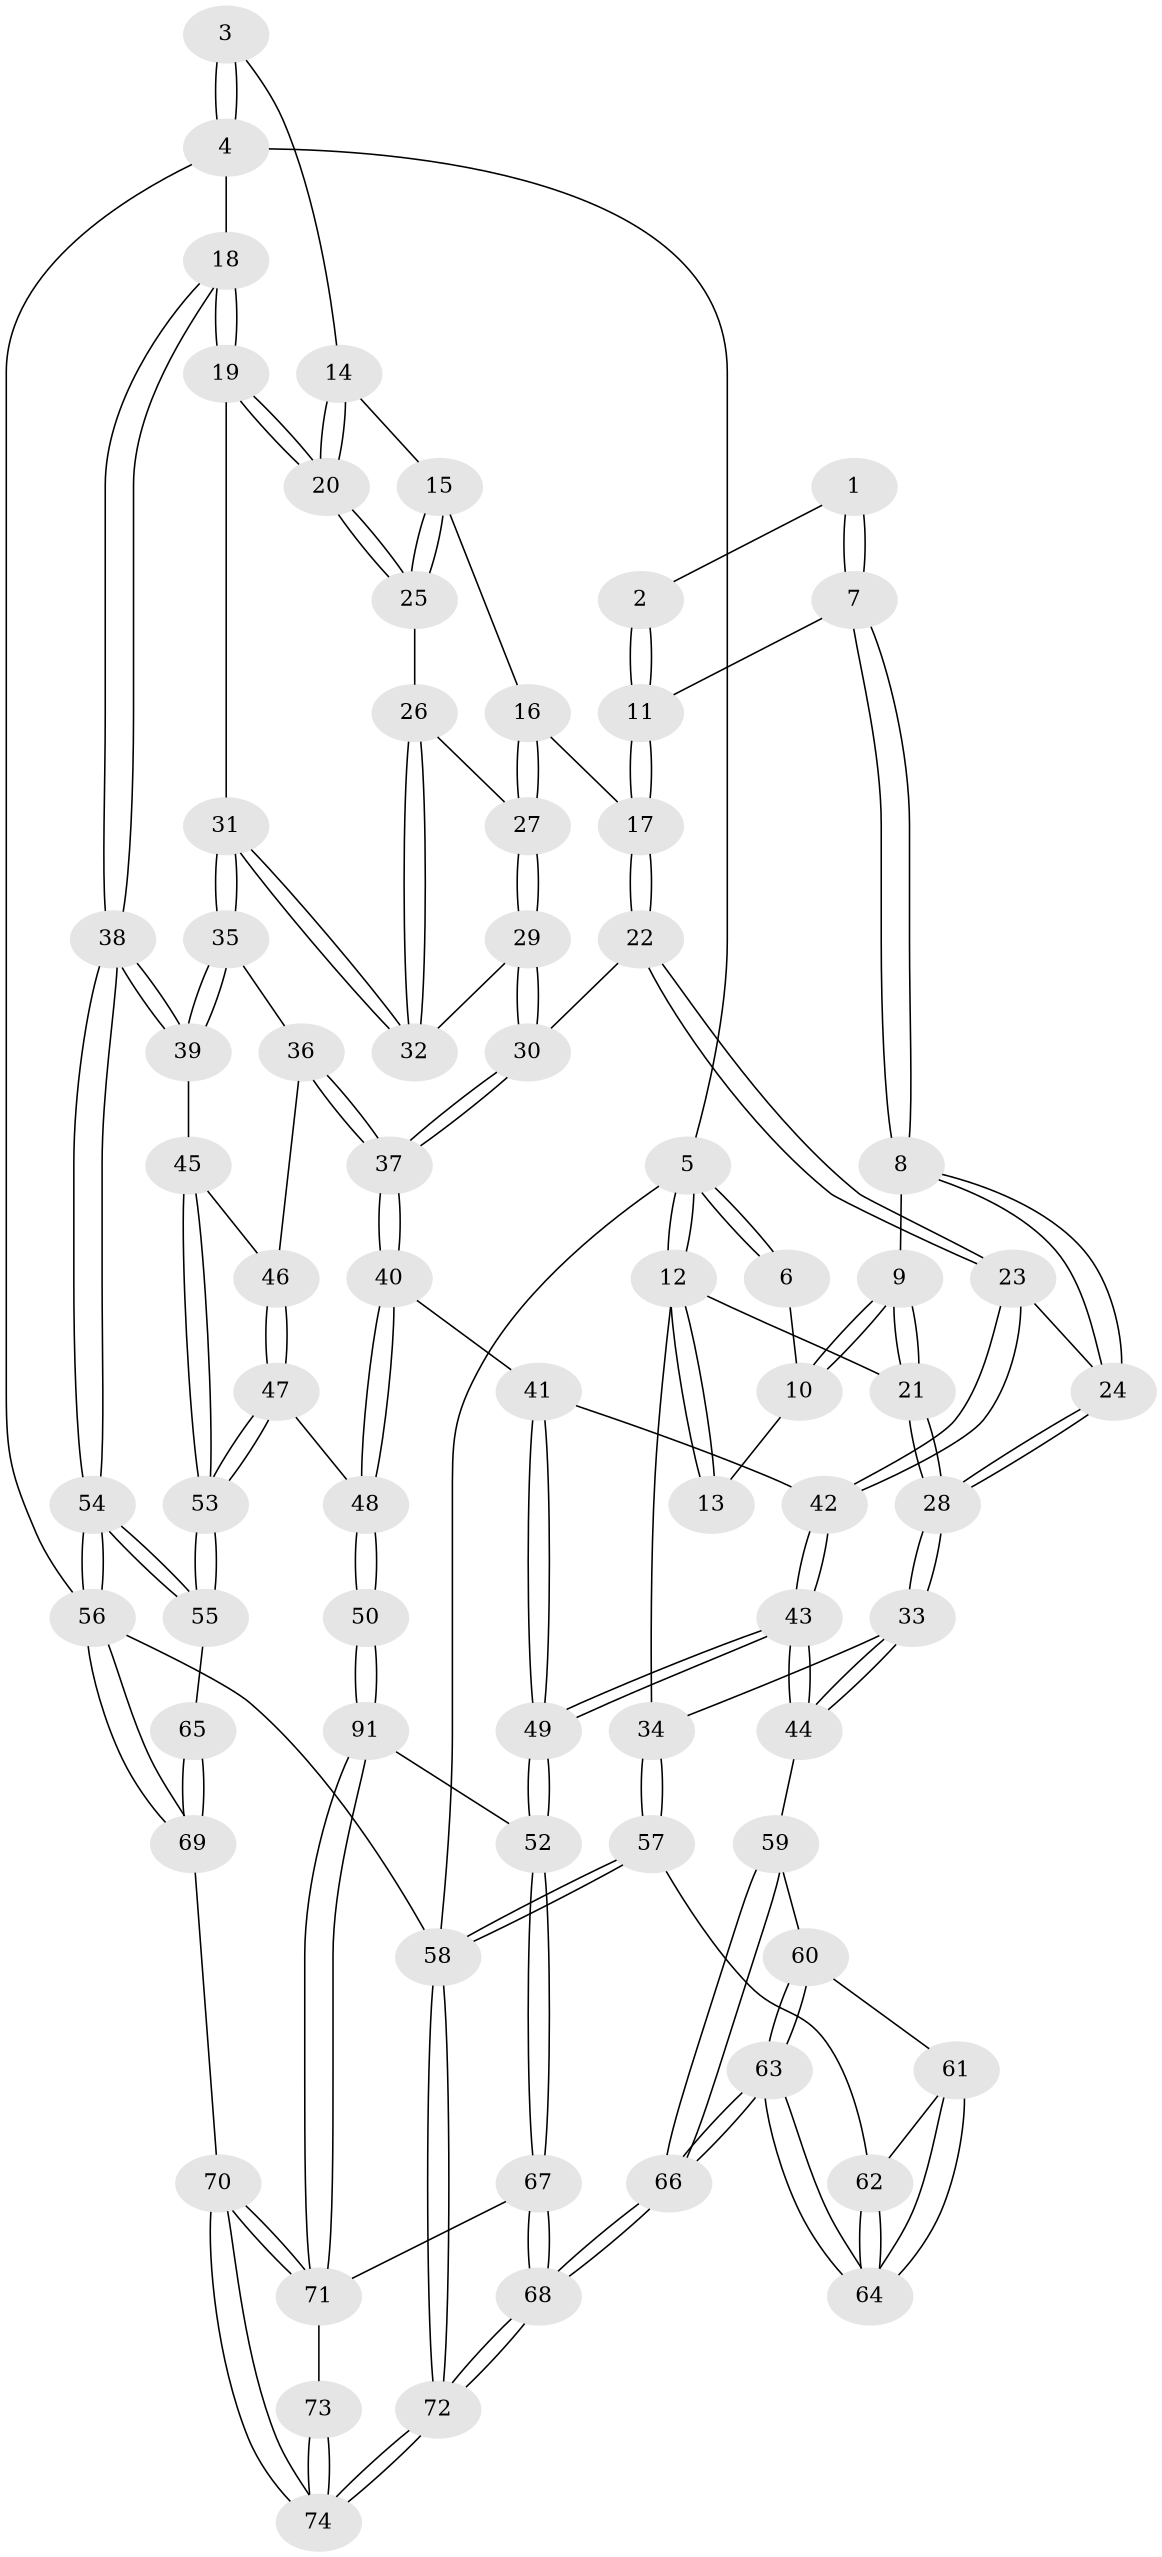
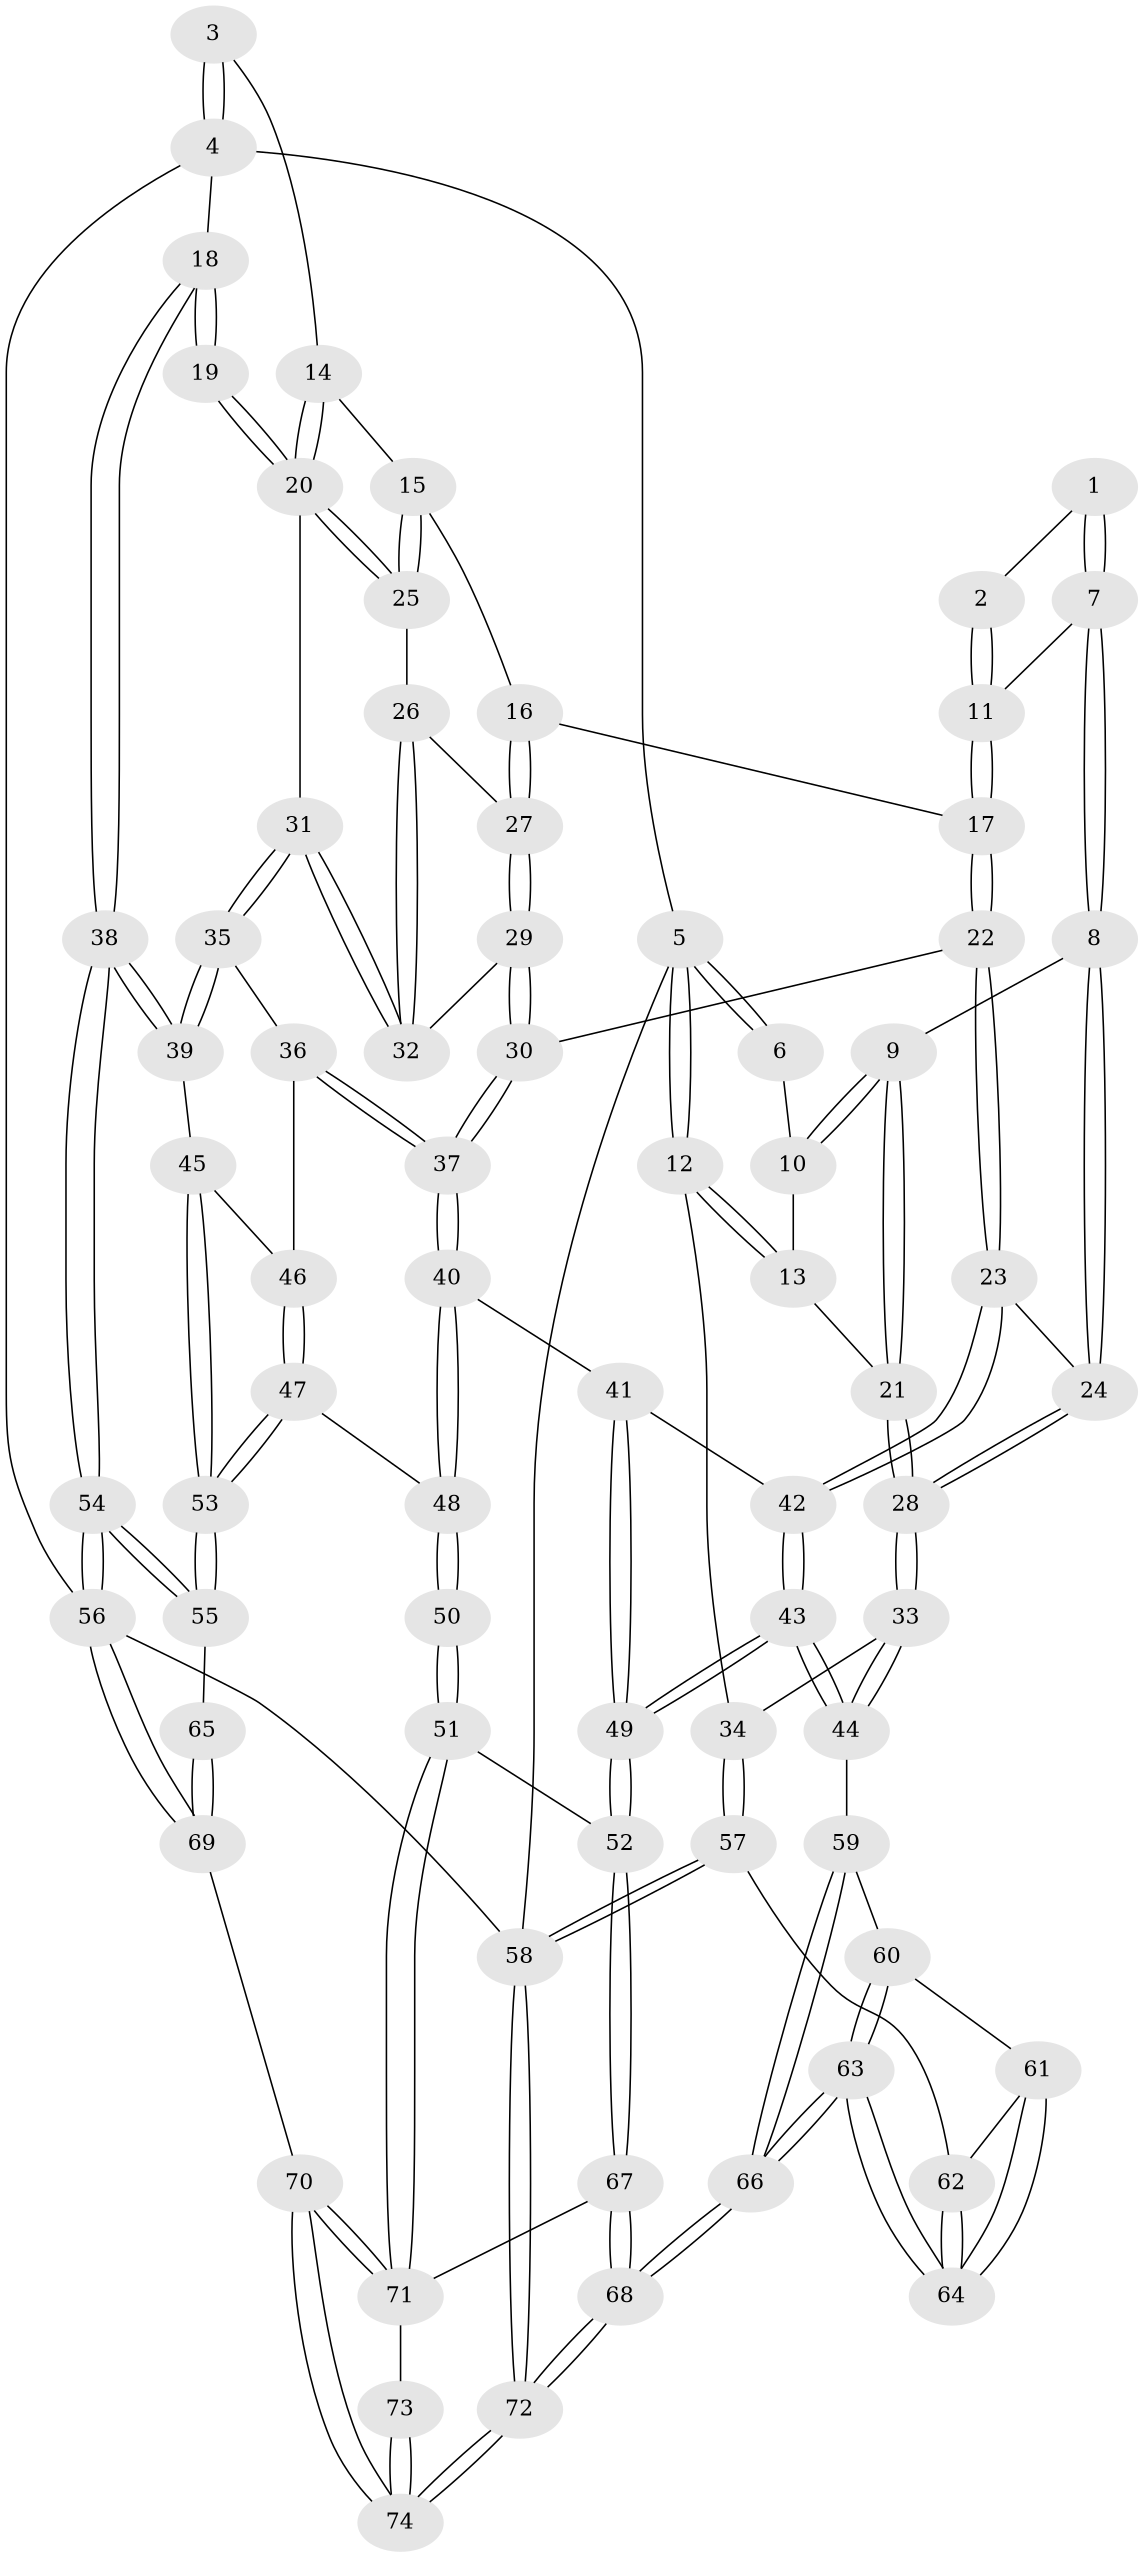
(226, 600) -> (300, 657)
(780, 1329) -> (844, 1335)
(366, 1731) -> (448, 1731)
